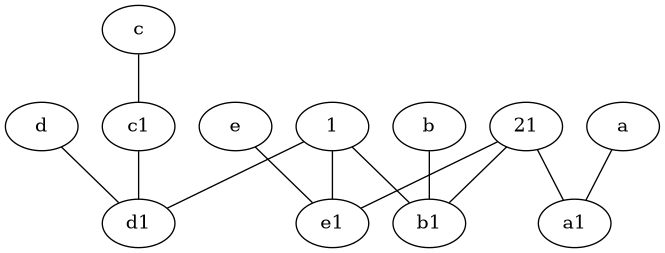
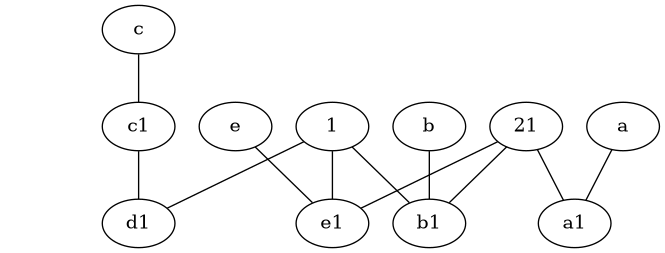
(42, 127) -> none
